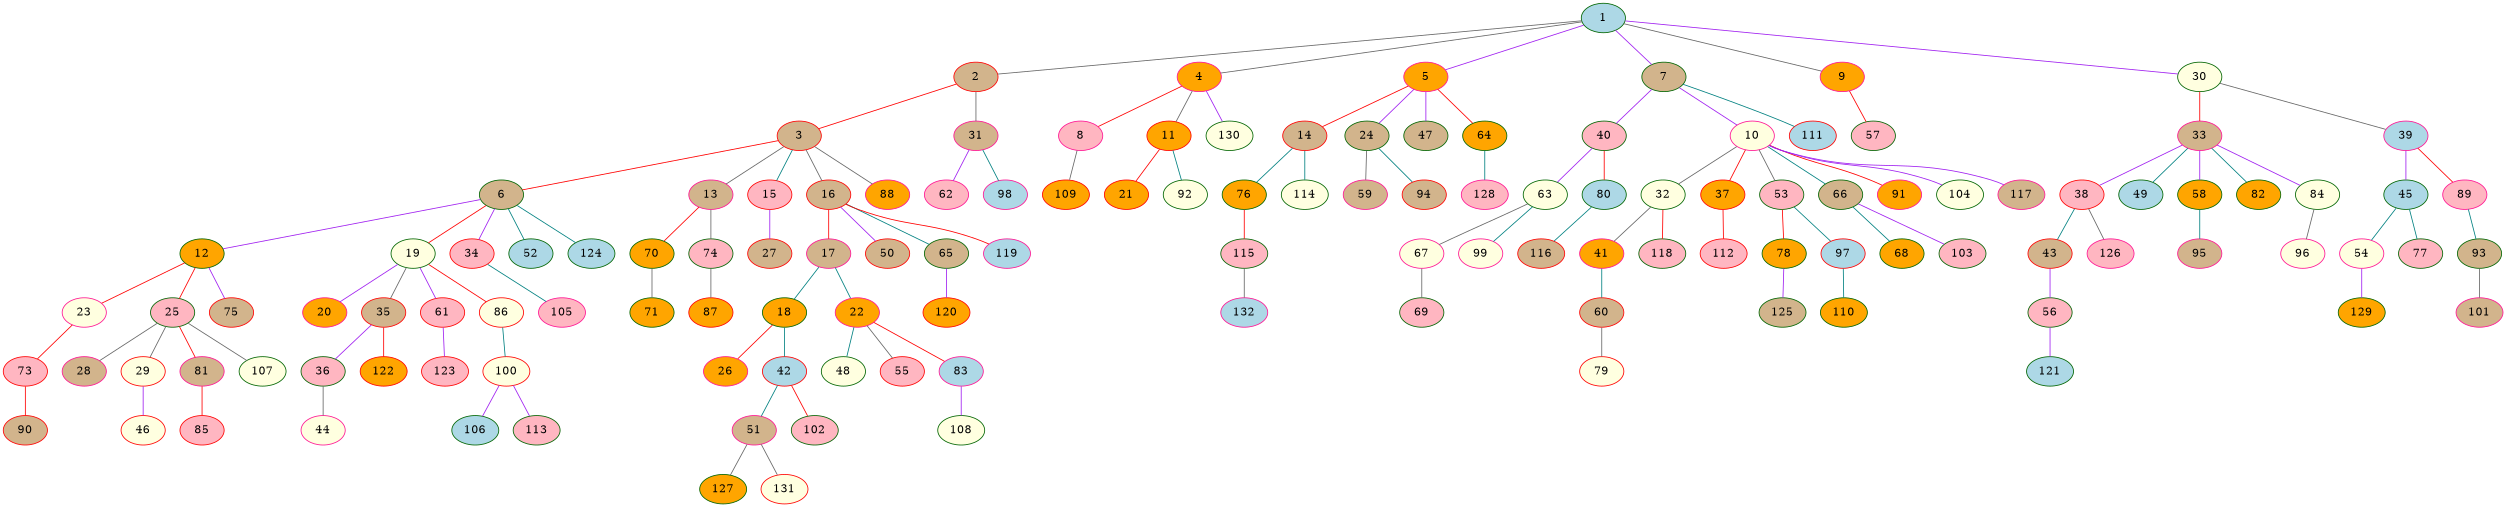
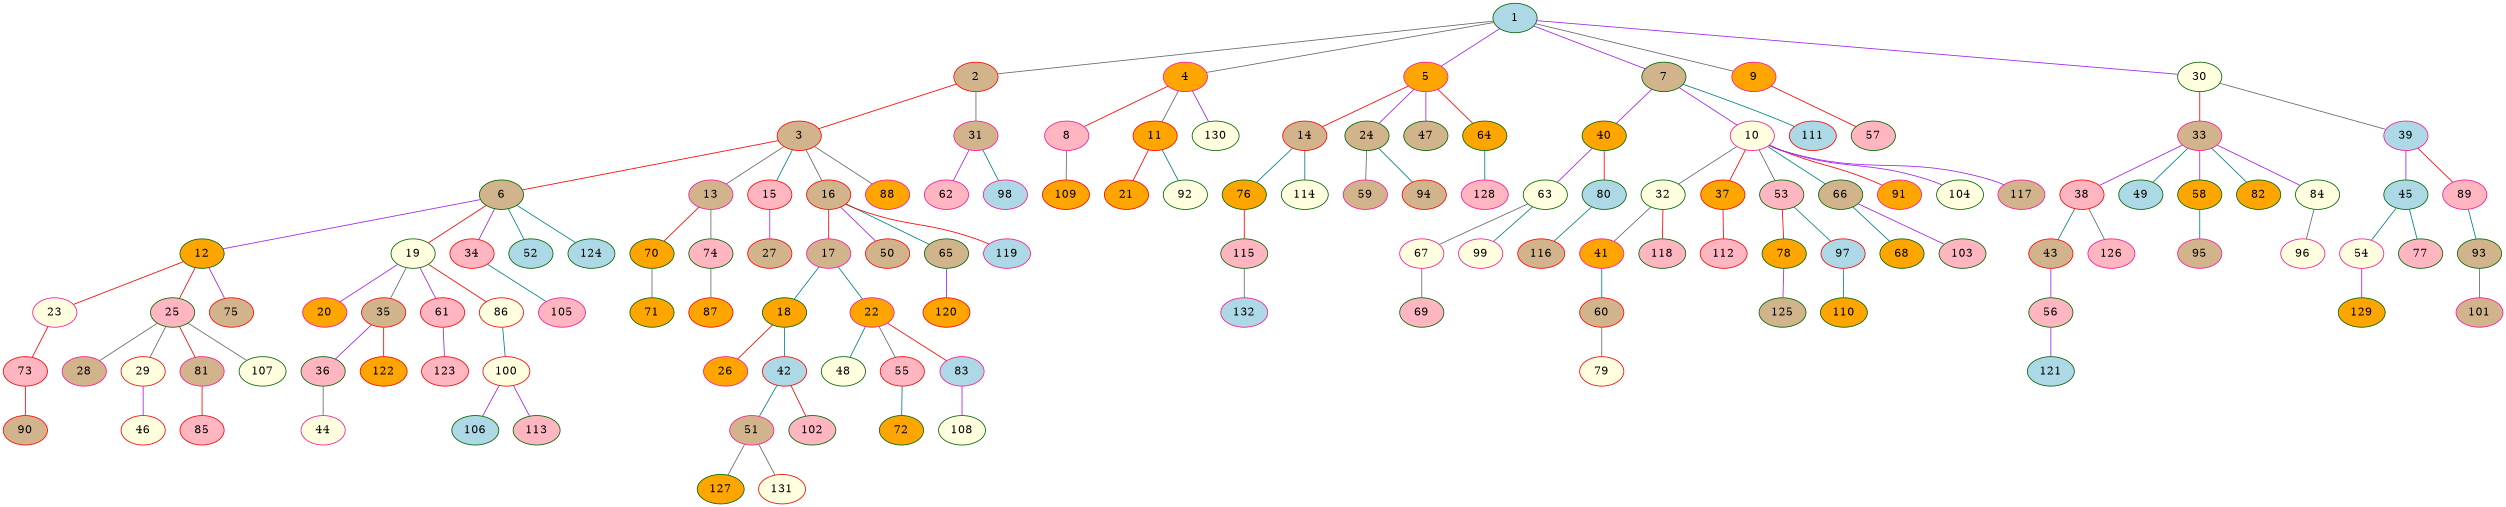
(1604, 136) -> (1604, 136)
none -> (901, 430)
